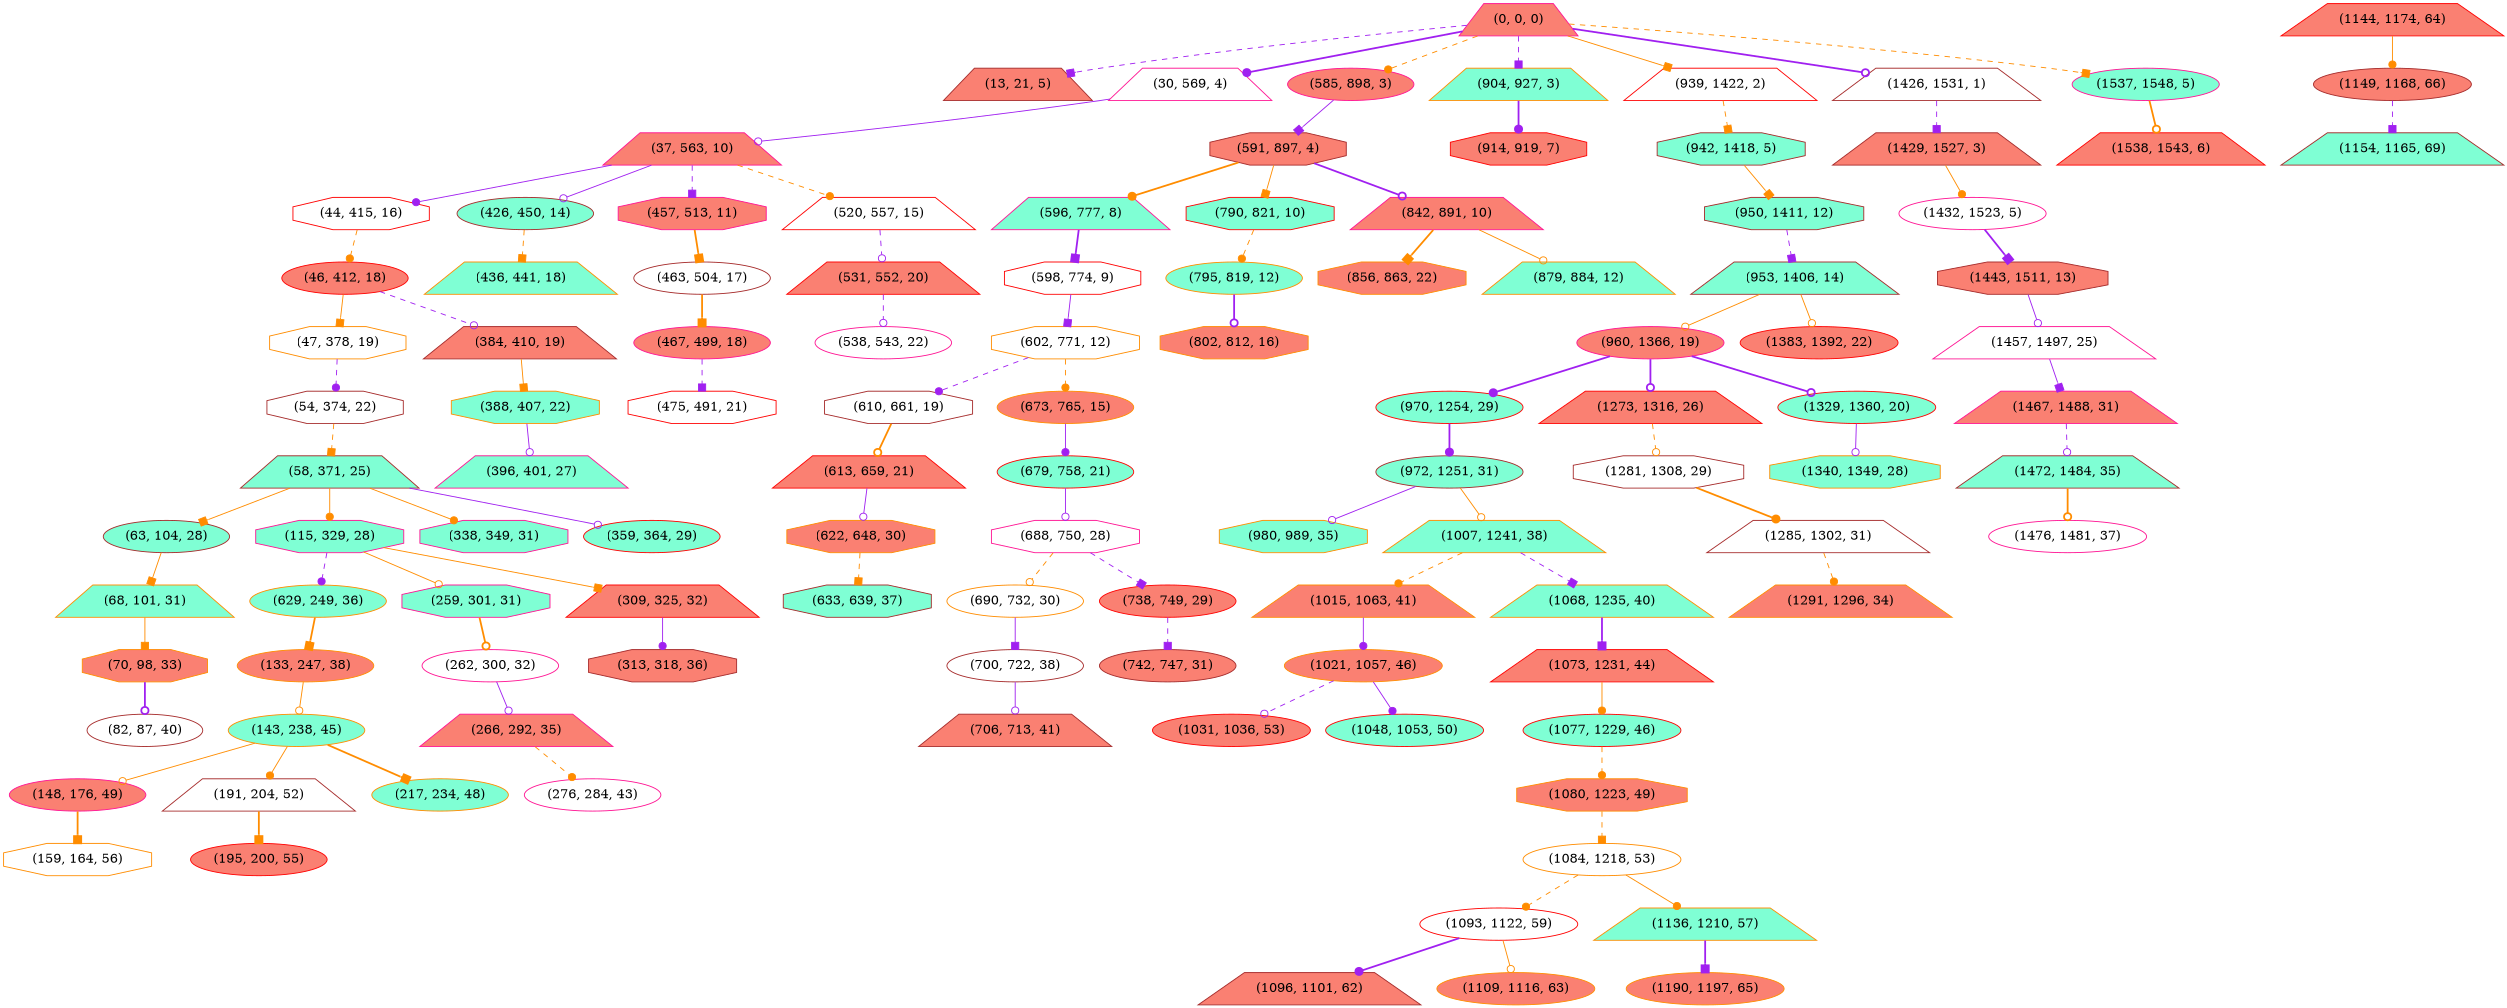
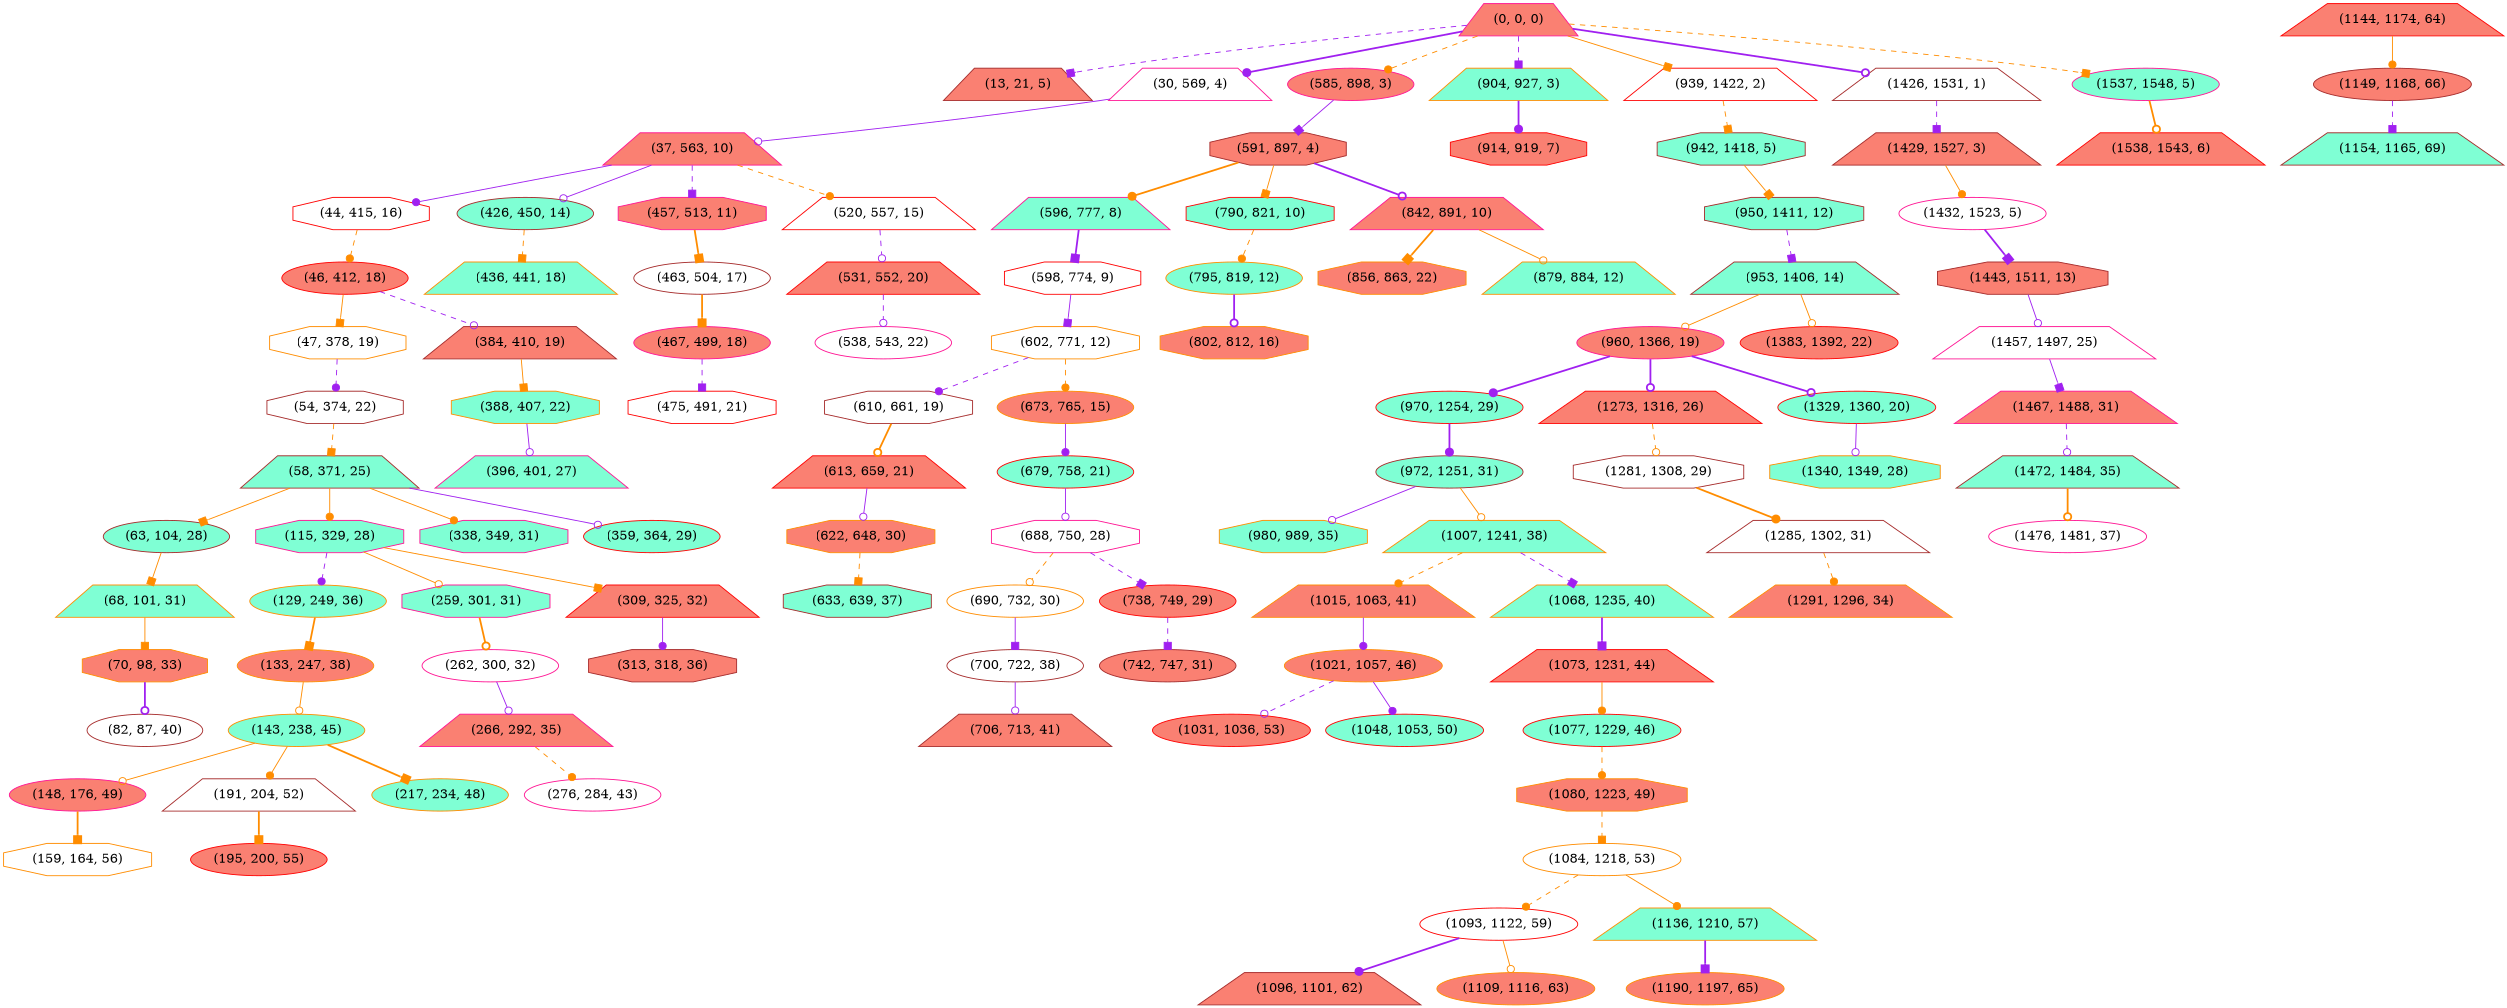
(318, 601) -> (318, 601)
